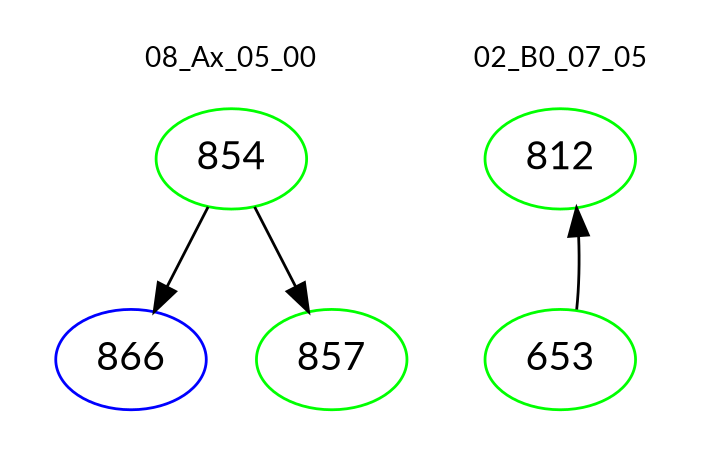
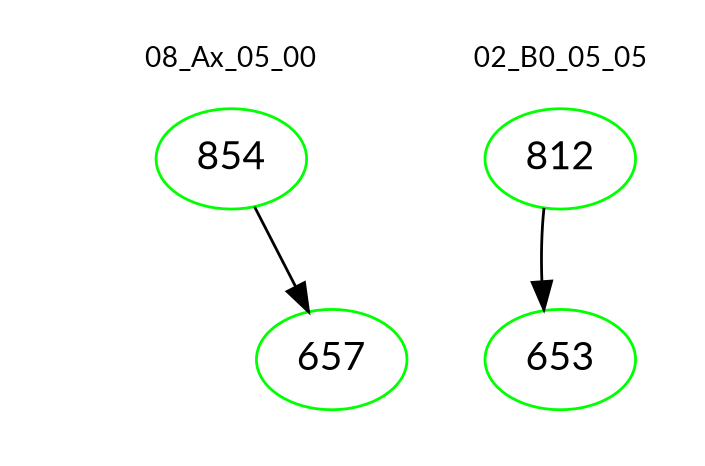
(562, 60) -> (562, 60)
(579, 273) -> (542, 245)
(131, 360) -> none
(332, 360) -> (332, 360)
